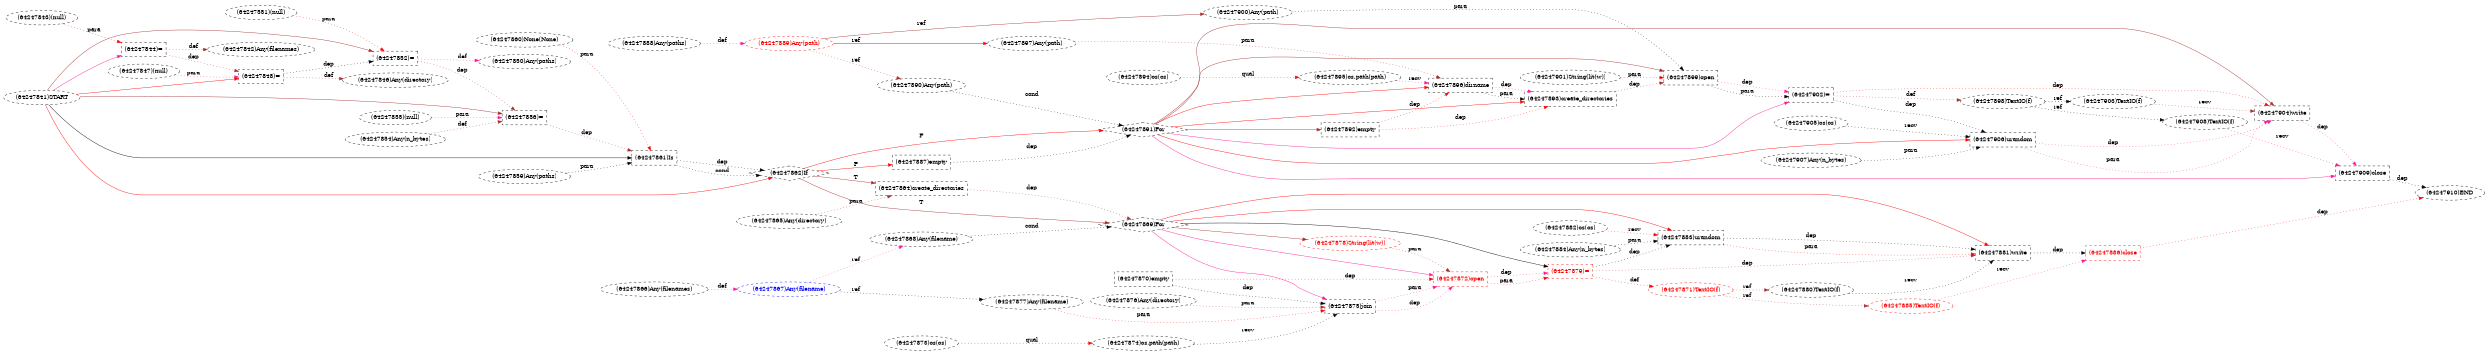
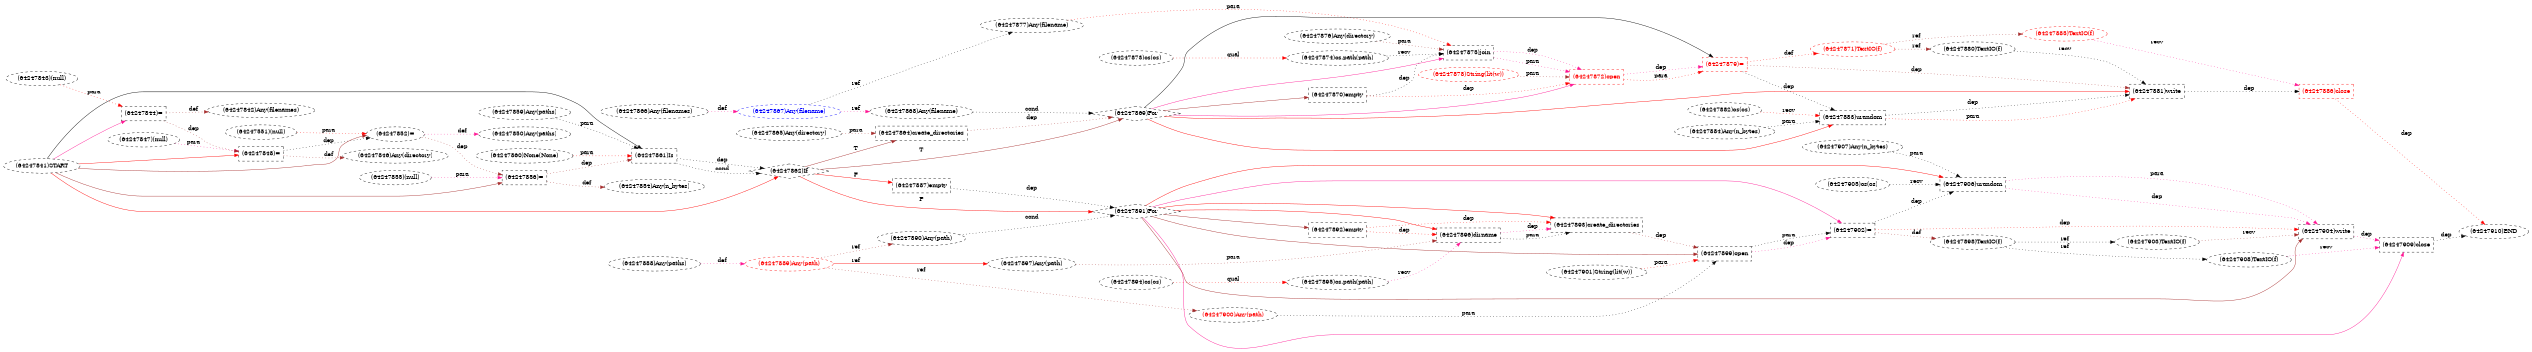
(1248, 12) -> (1233, 315)
(1012, 24) -> (1009, 289)
(395, 58) -> (395, 134)
(463, 128) -> (573, 185)
(1237, 233) -> (1234, 104)
